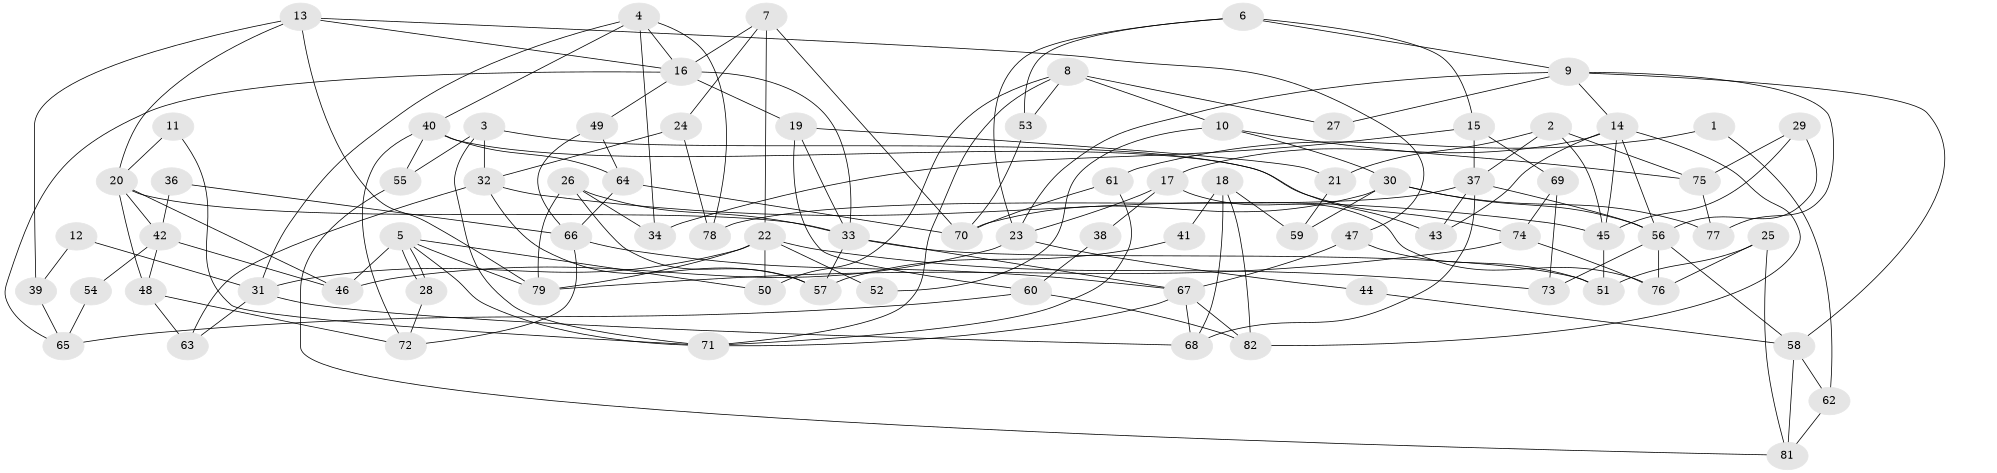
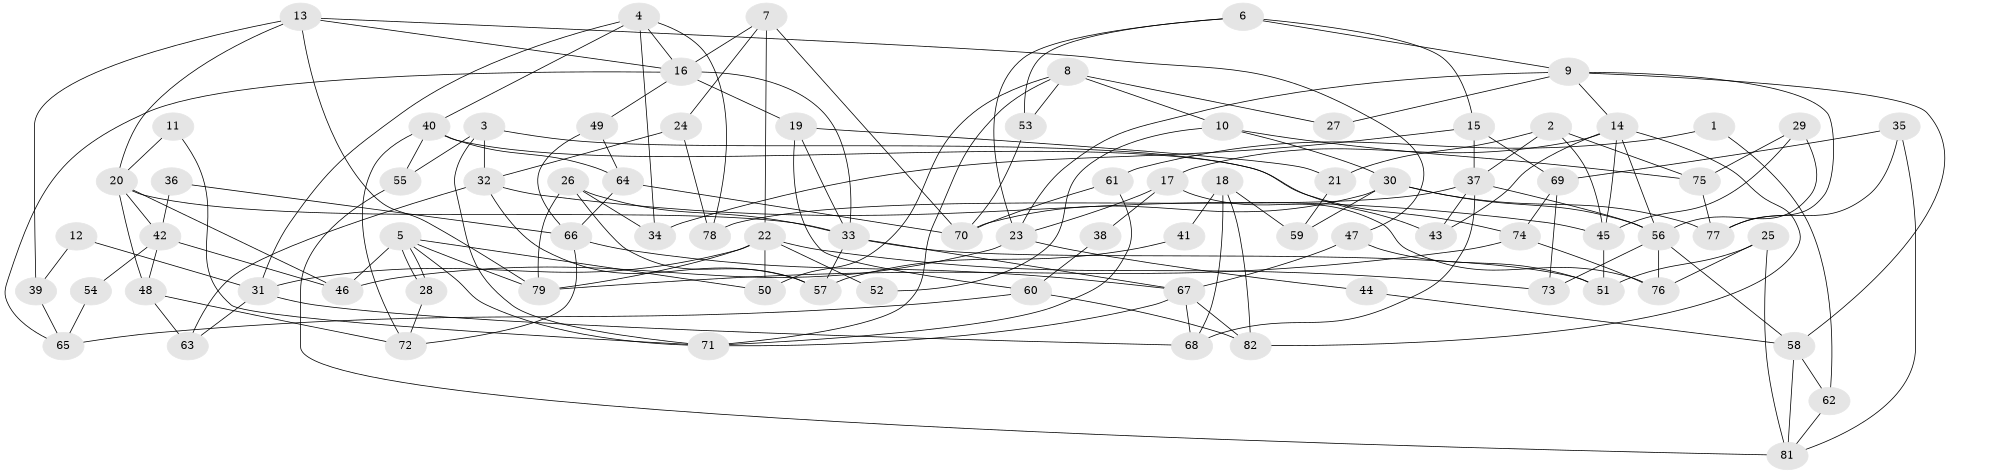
none -> (1900, 127)
